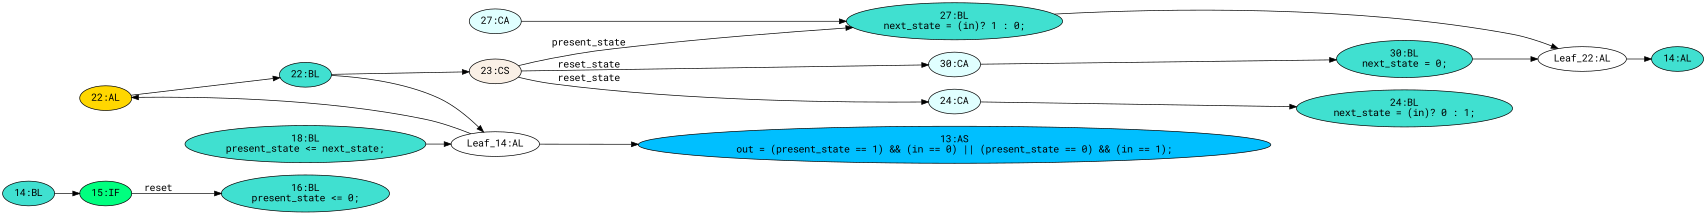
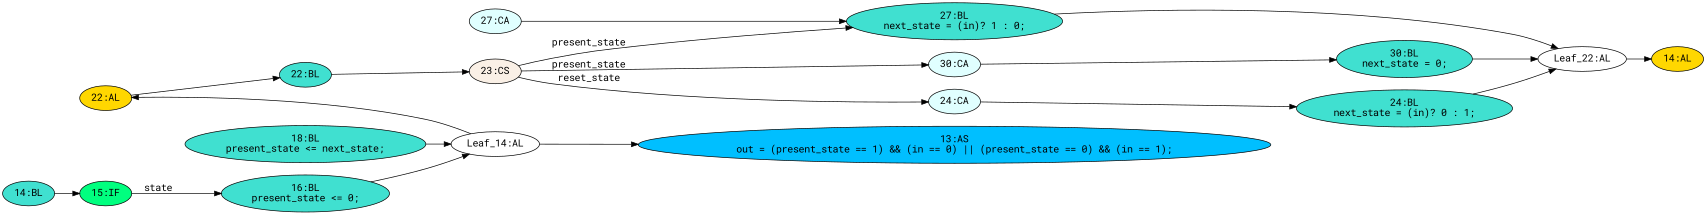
(1678, 59) -> (1678, 59)
(589, 65) -> (589, 65)
none -> (1512, 84)
(410, 88) -> (417, 171)
(158, 188) -> (158, 188)
